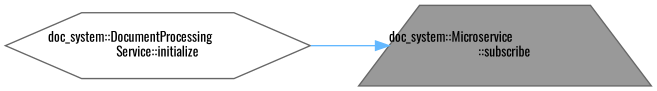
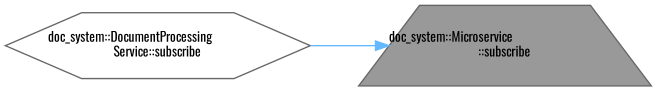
(158, 46) -> (158, 46)
